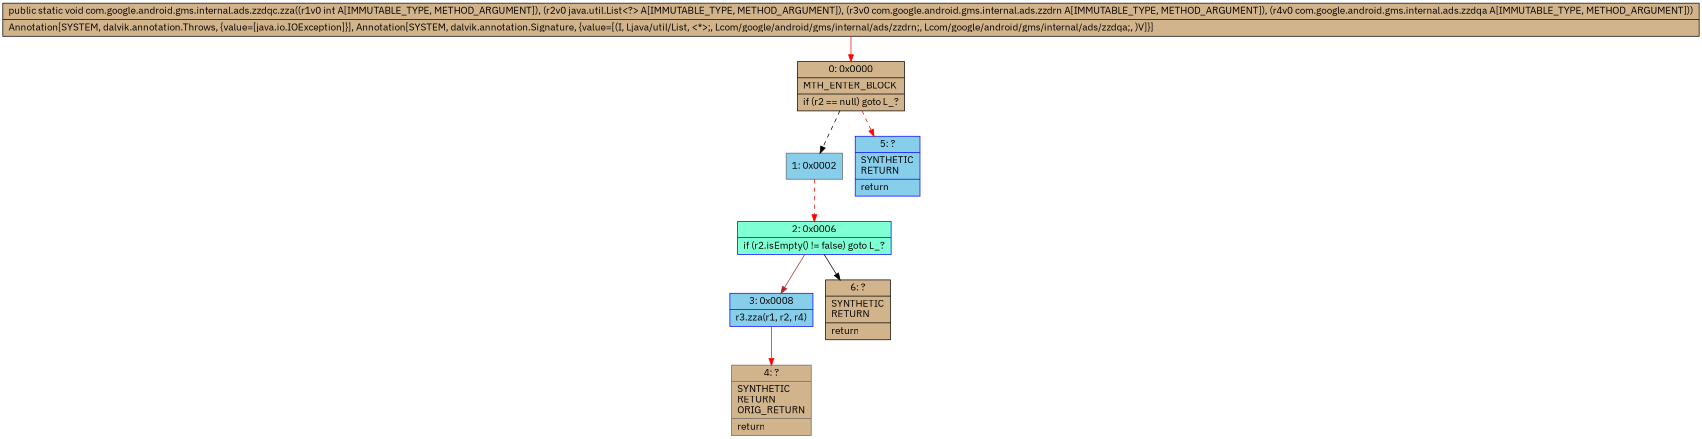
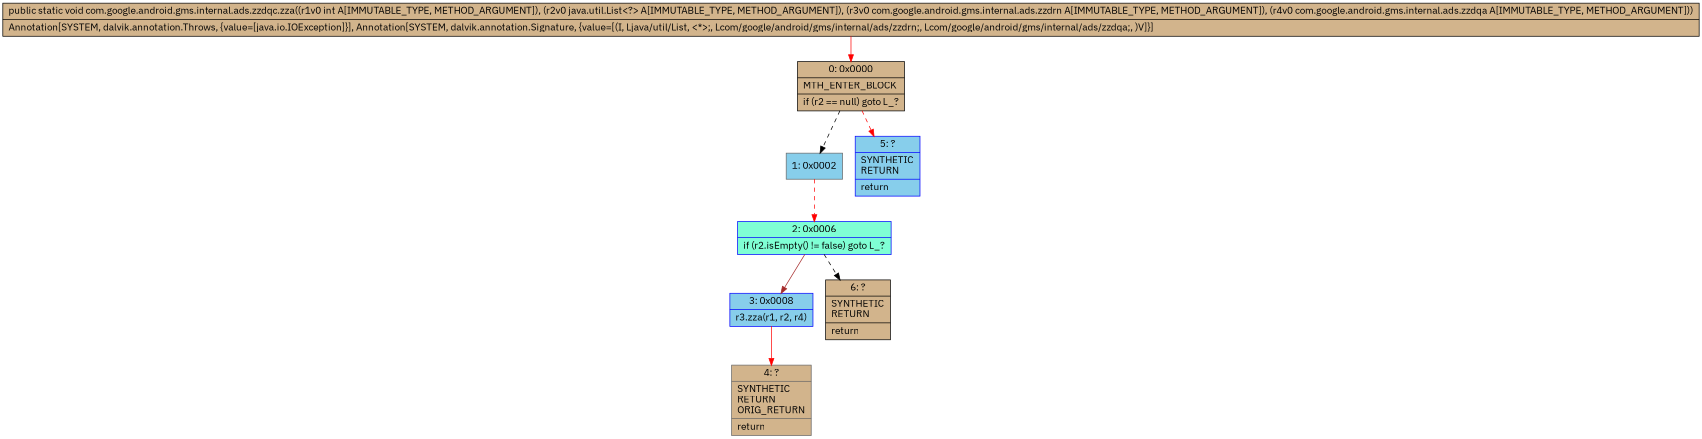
(830, 264) -> (830, 264)
